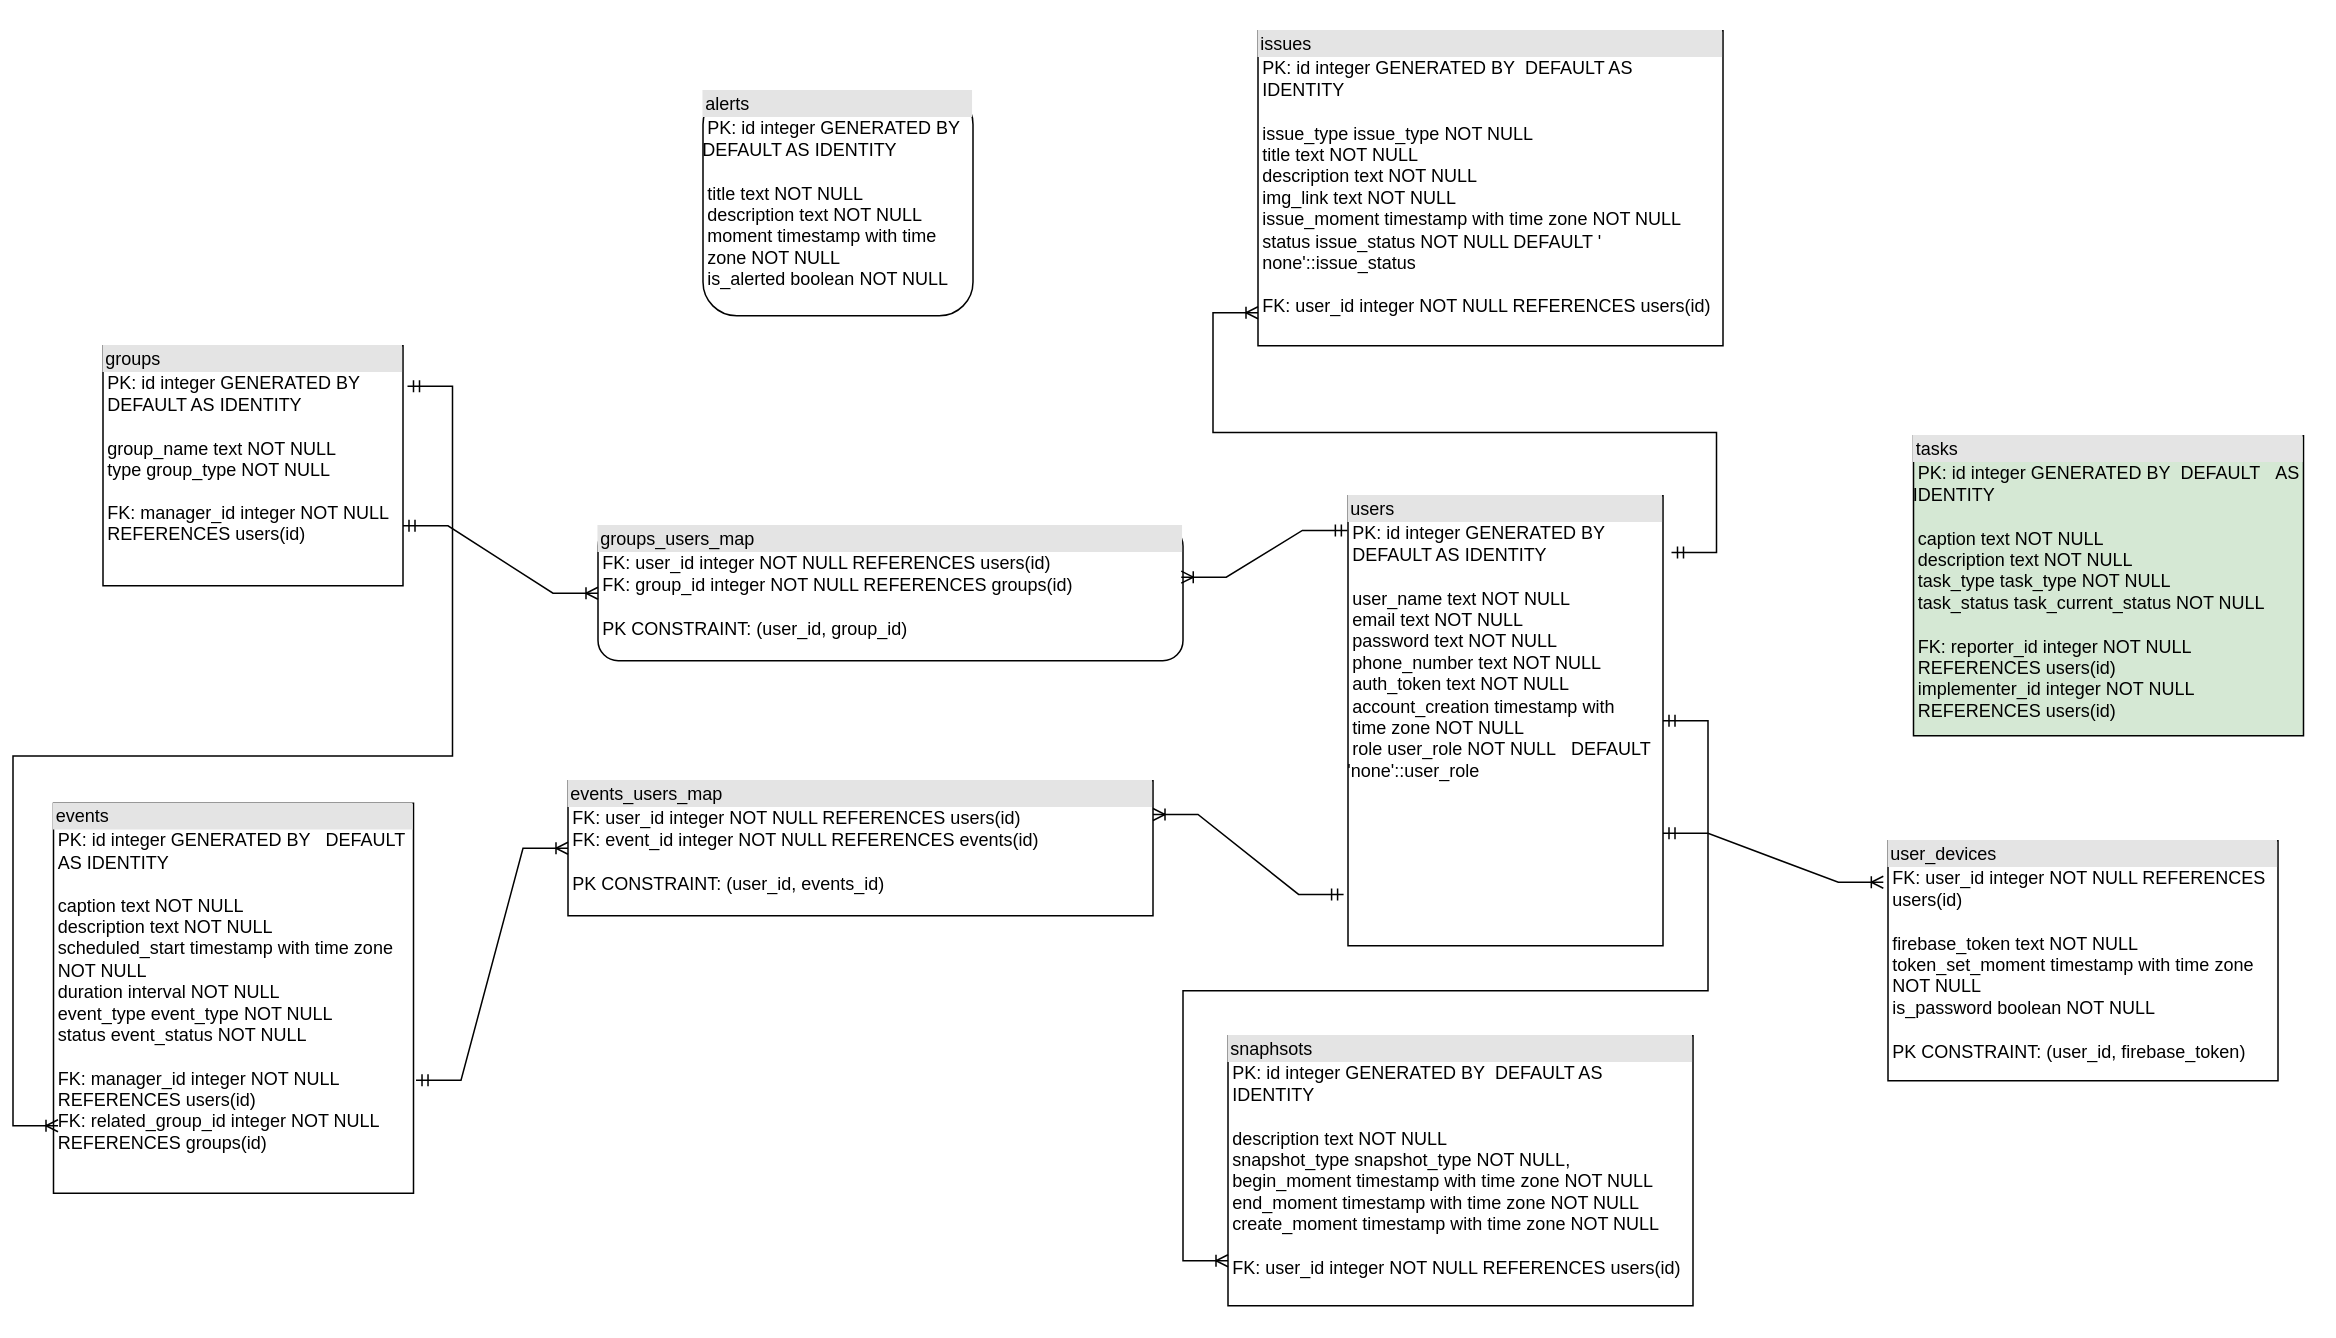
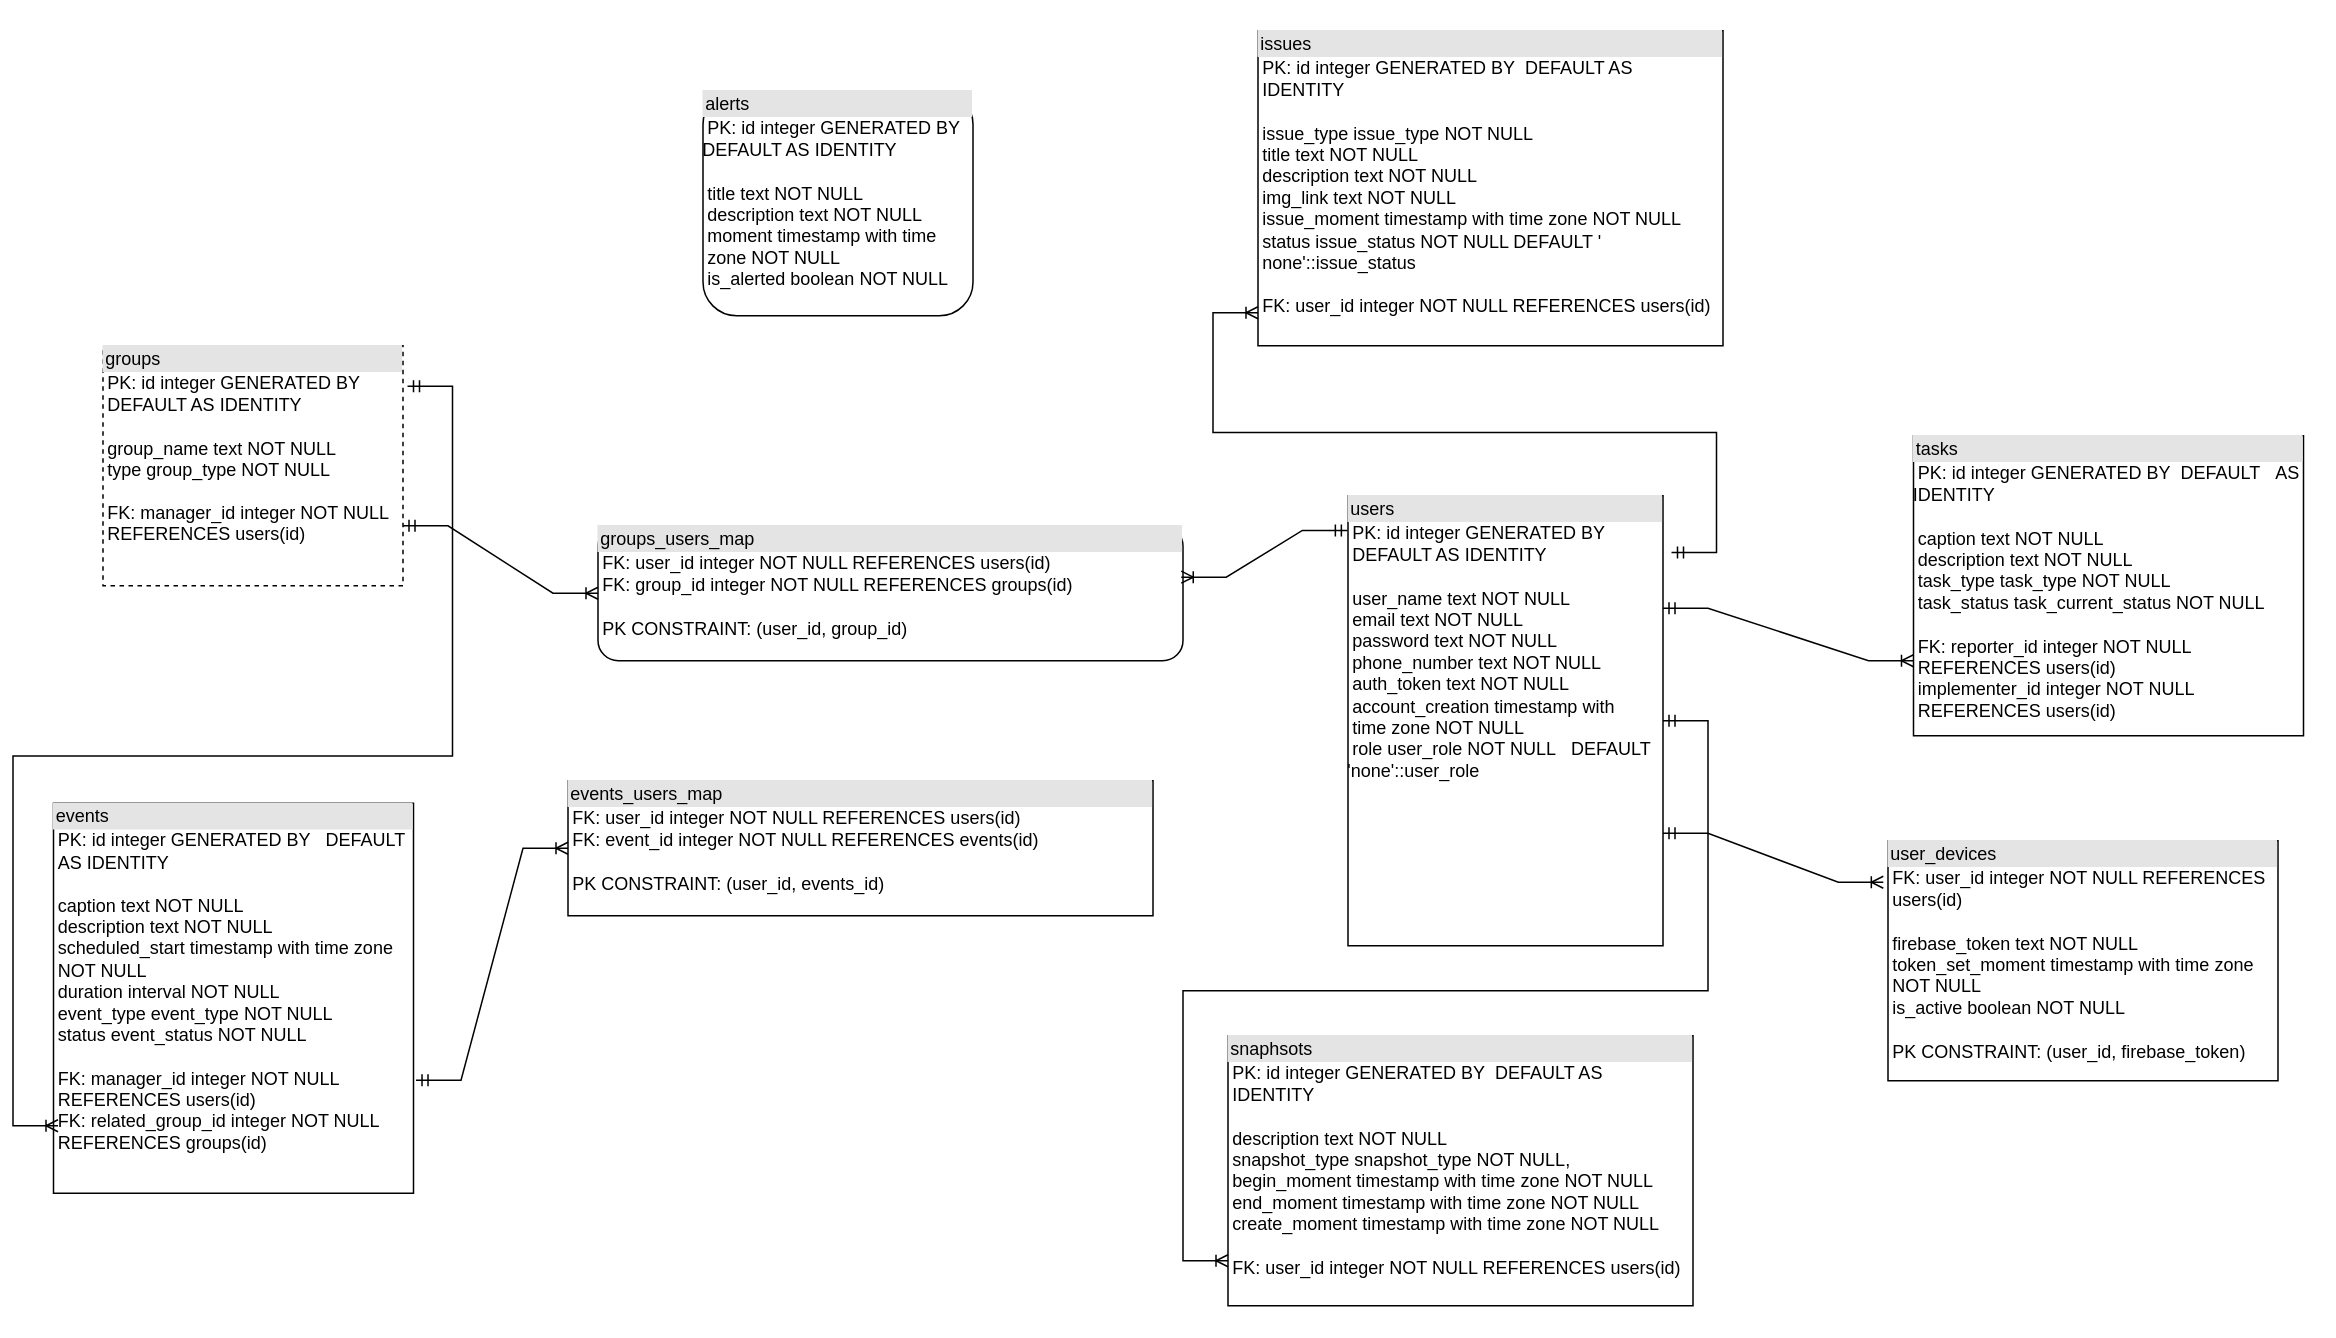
(253, 466) -> (253, 466)
(2108, 586) -> (2108, 586)
none -> (1788, 635)
(1248, 854) -> none
(2084, 927) -> (2084, 927)
